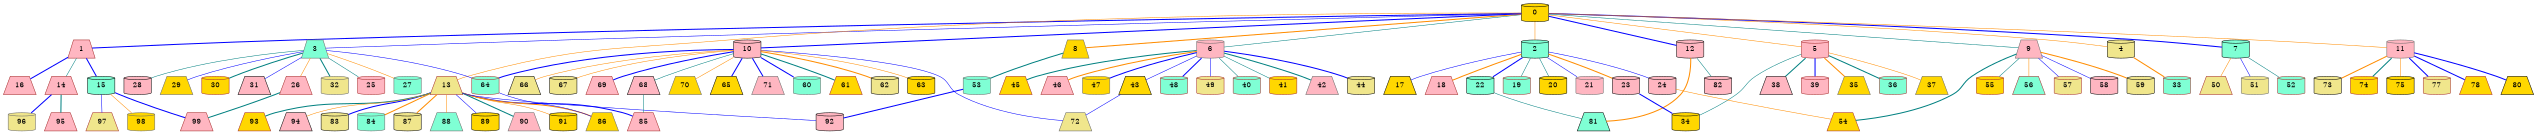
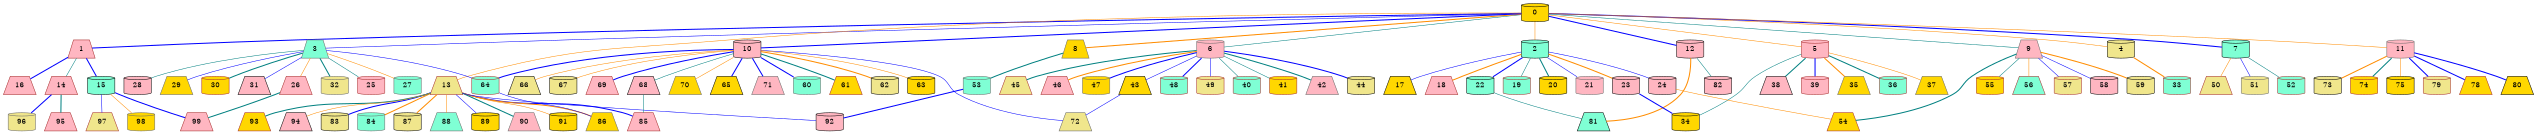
(1544, 67) -> (1544, 67)
(1016, 85) -> (1016, 85)
(2437, 85) -> (2437, 85)
